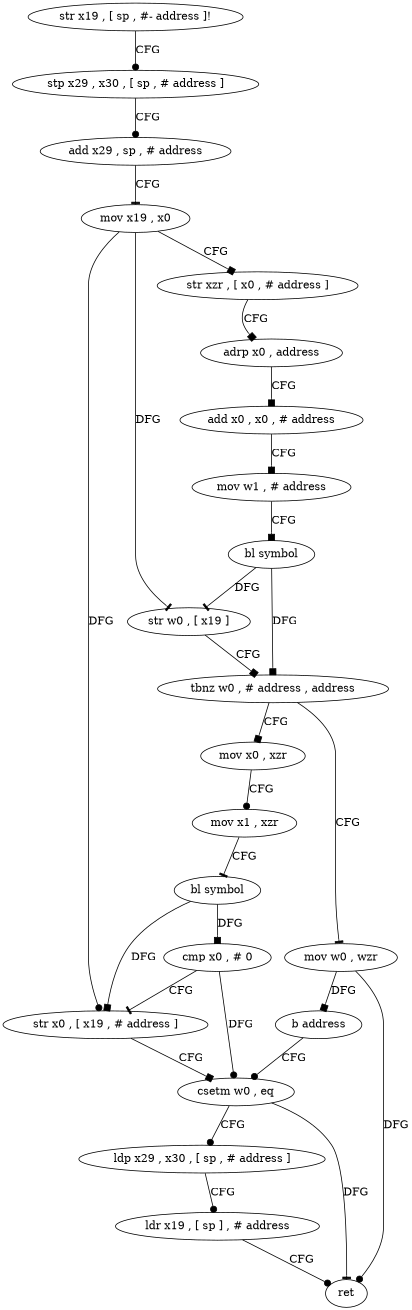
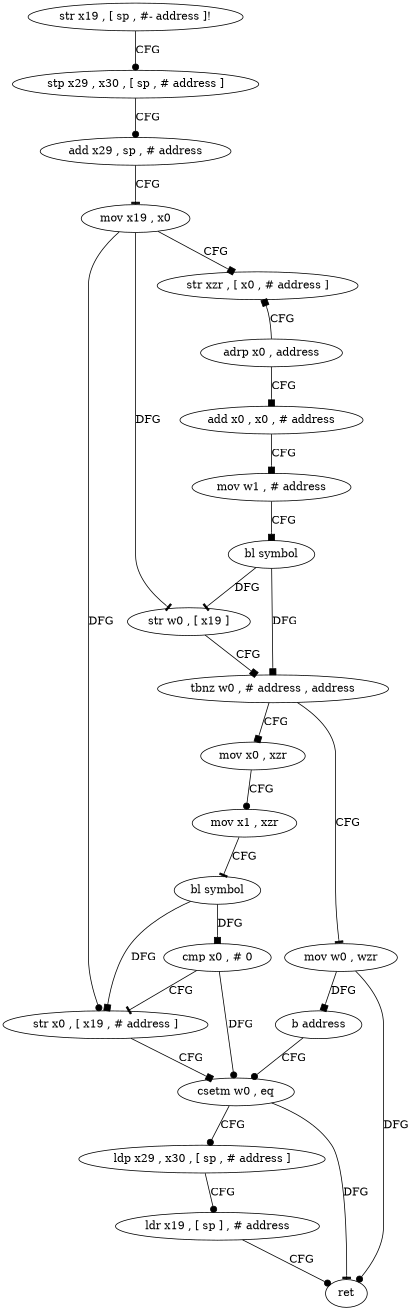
(242, 317) -> (270, 323)
